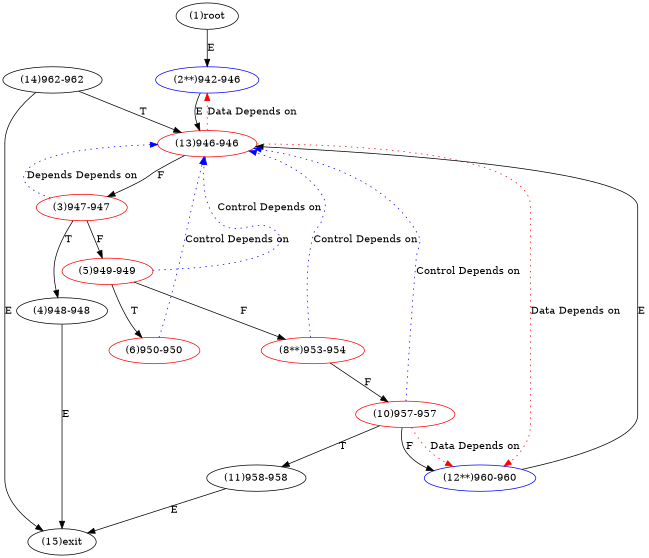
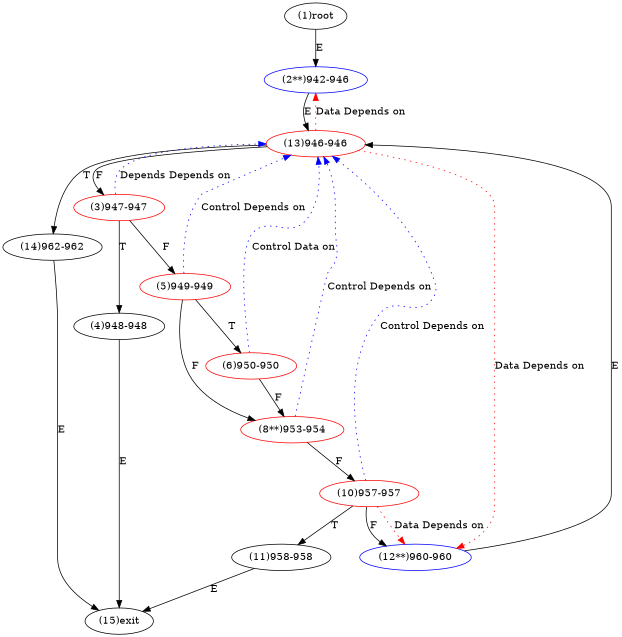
(126, 110) -> (98, 164)
(237, 239) -> (294, 247)
none -> (270, 395)
